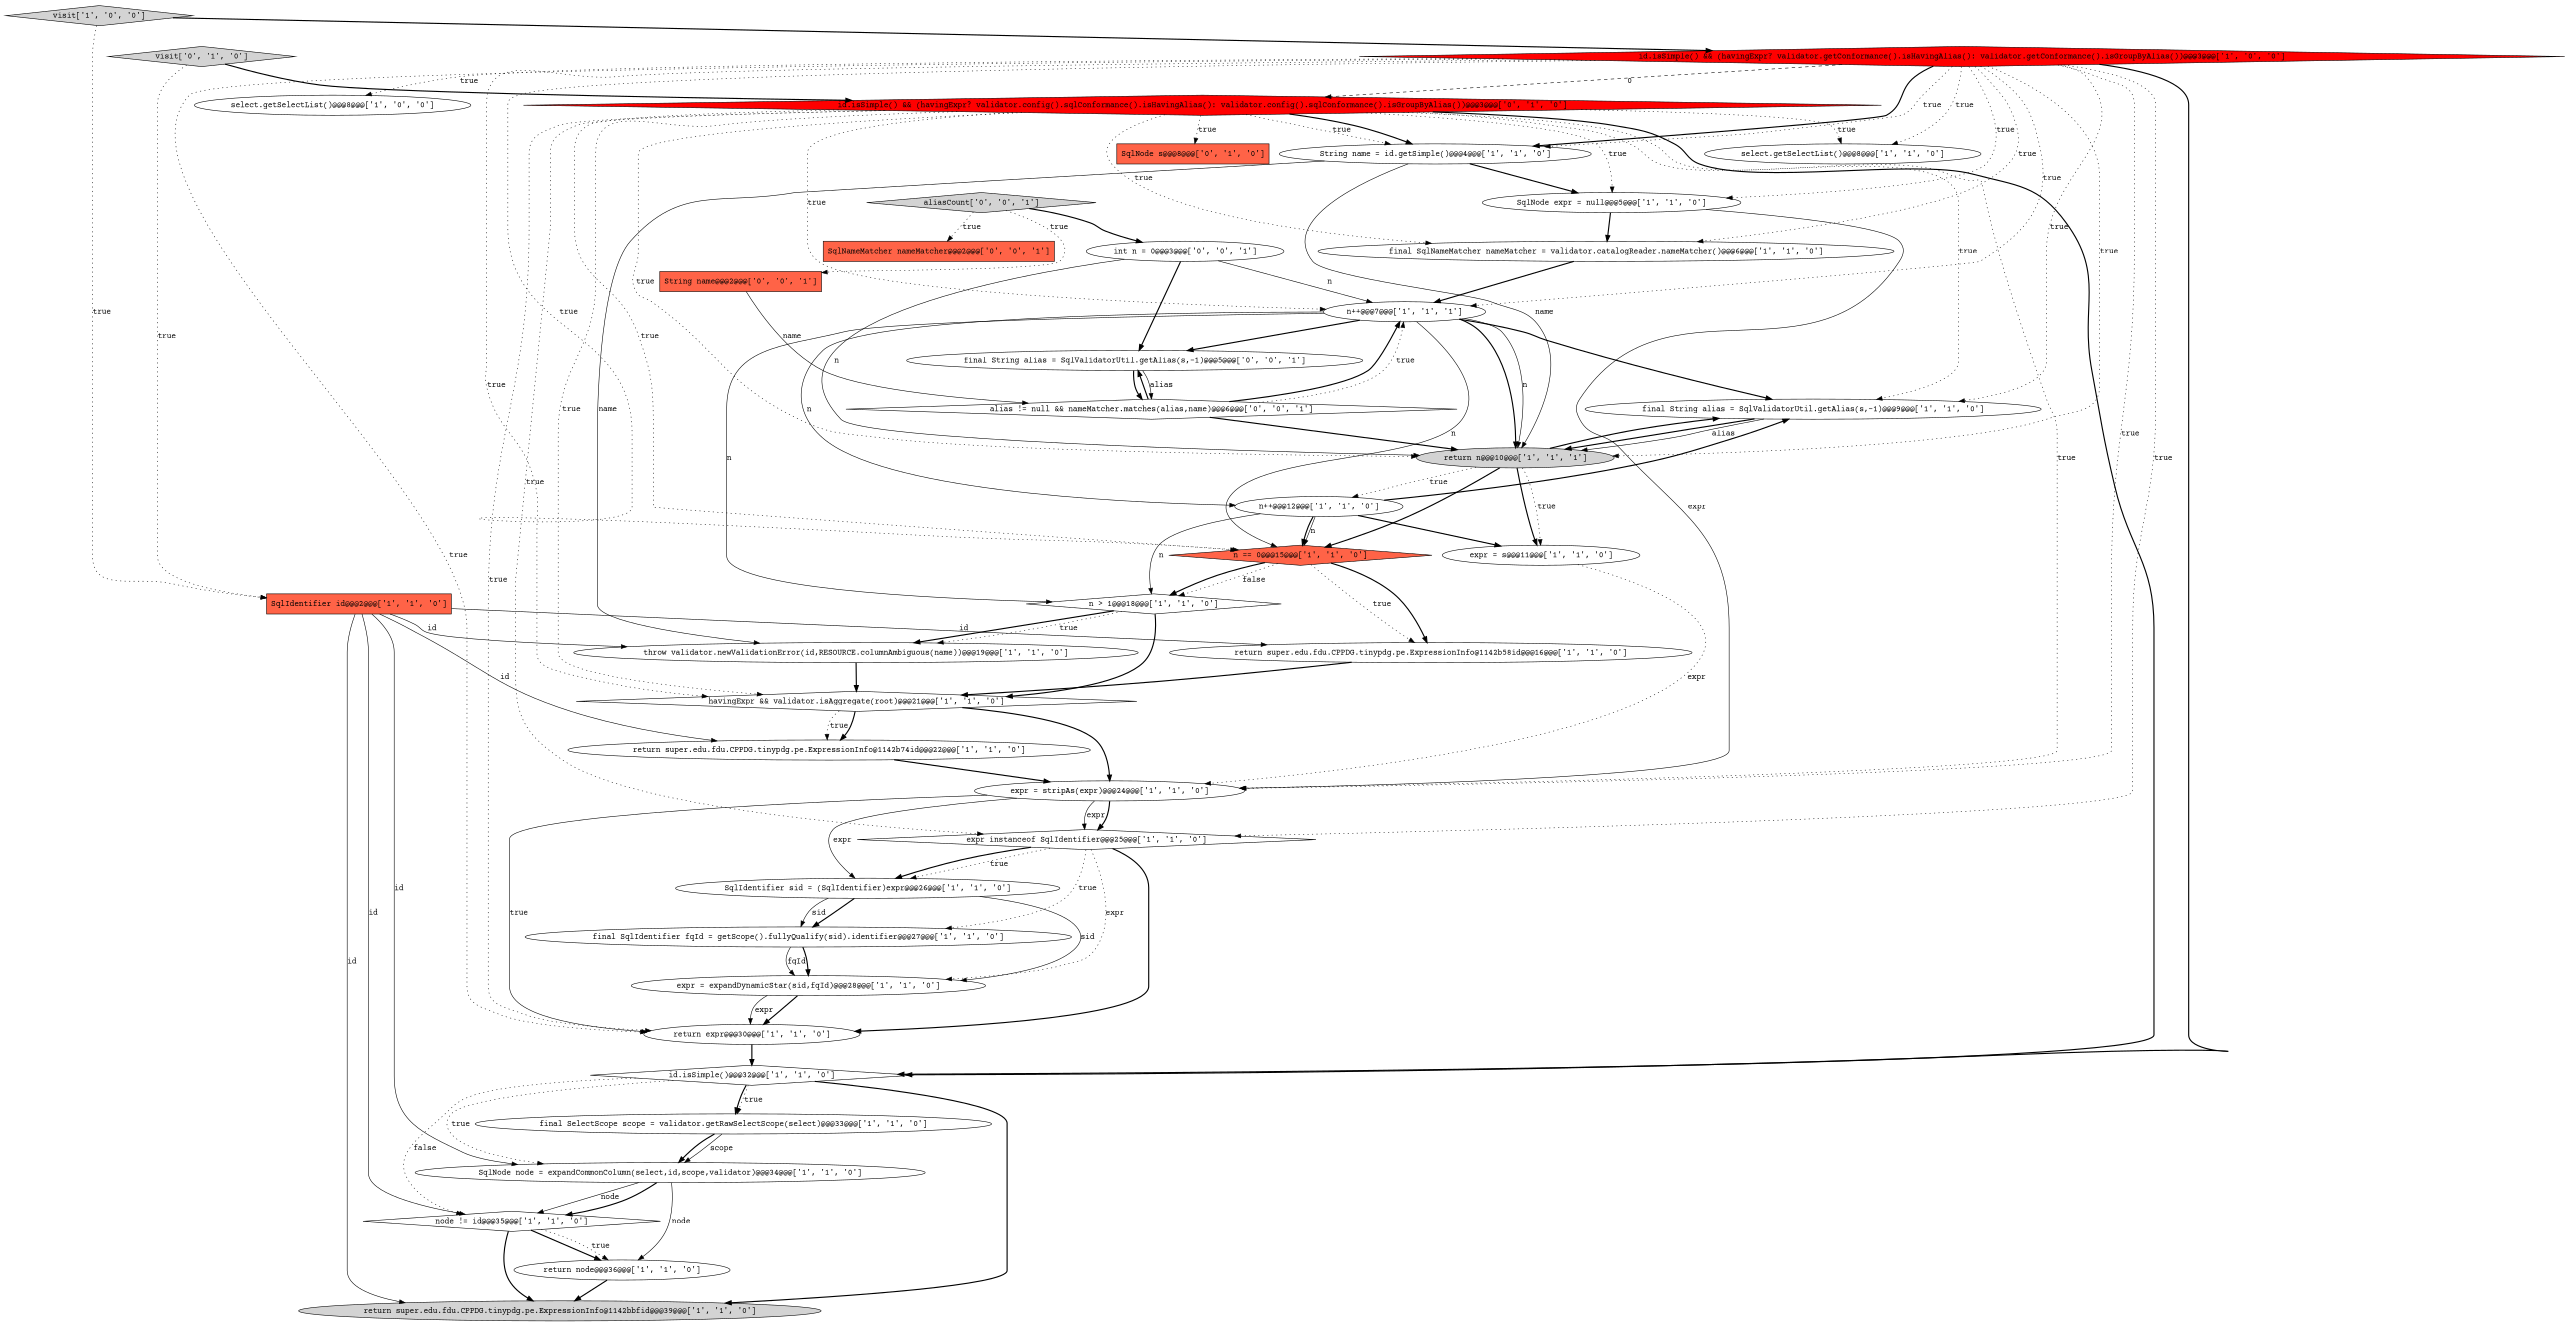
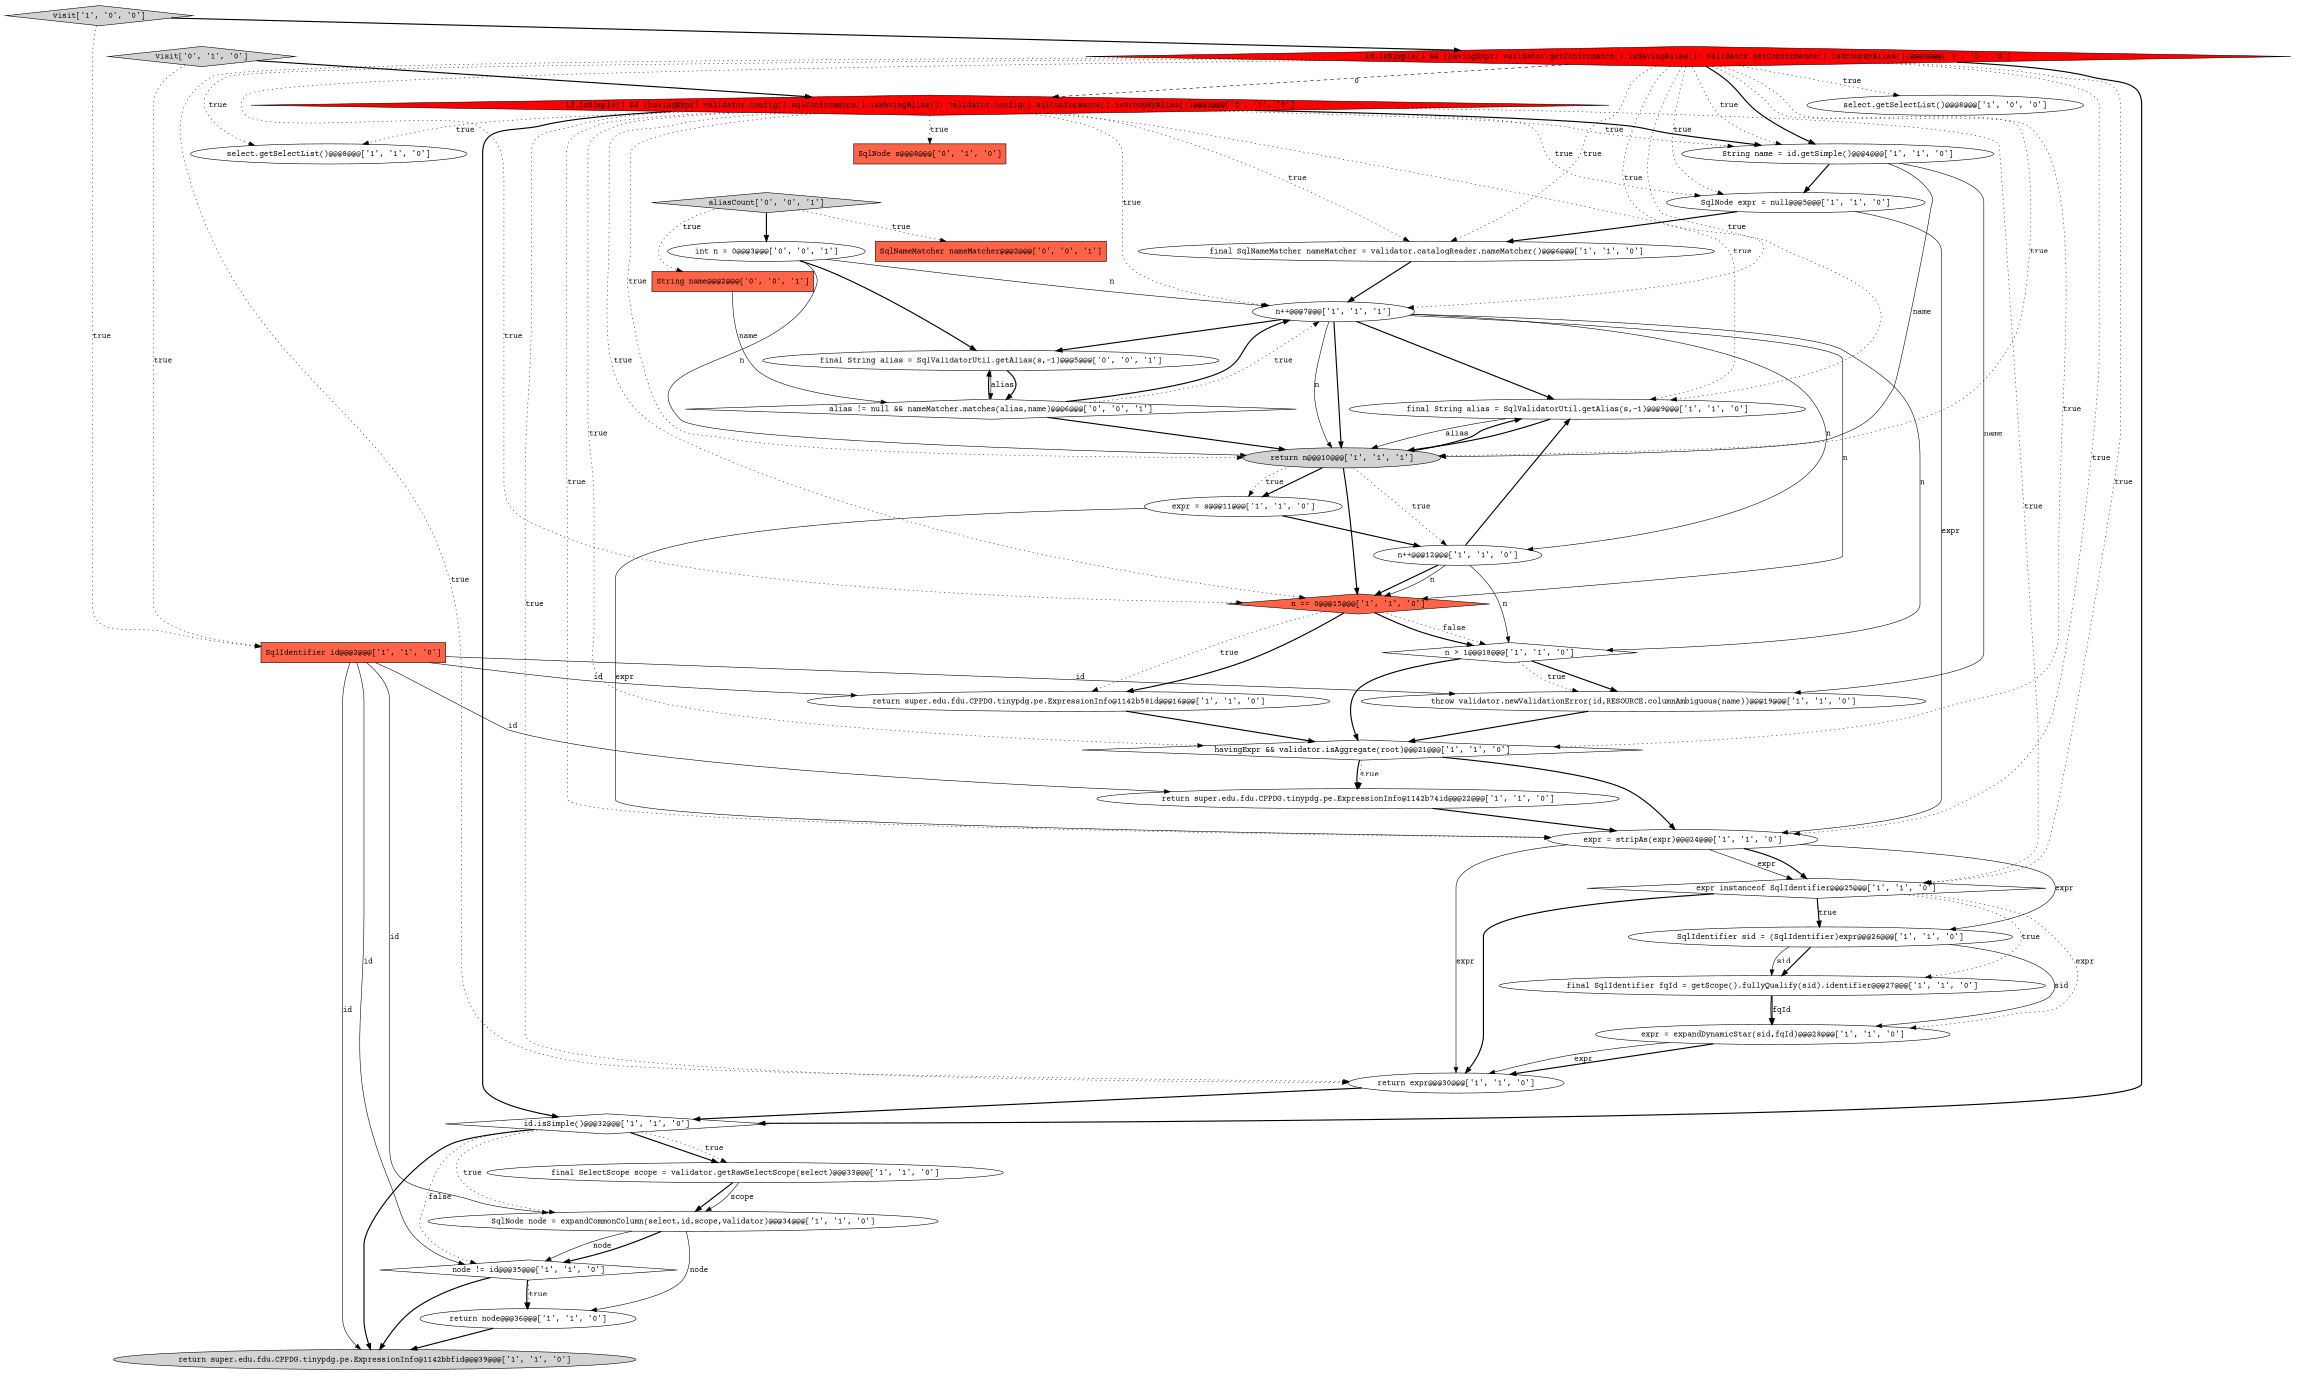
(1427, 530) -> (1345, 530)
(1550, 732) -> (698, 812)
(519, 913) -> (1466, 961)
